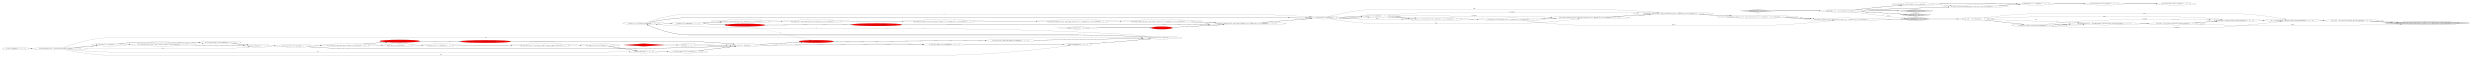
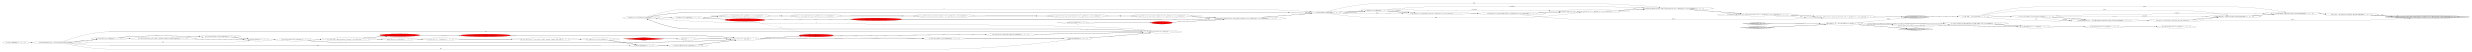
(1884, 13) -> (1796, 24)
